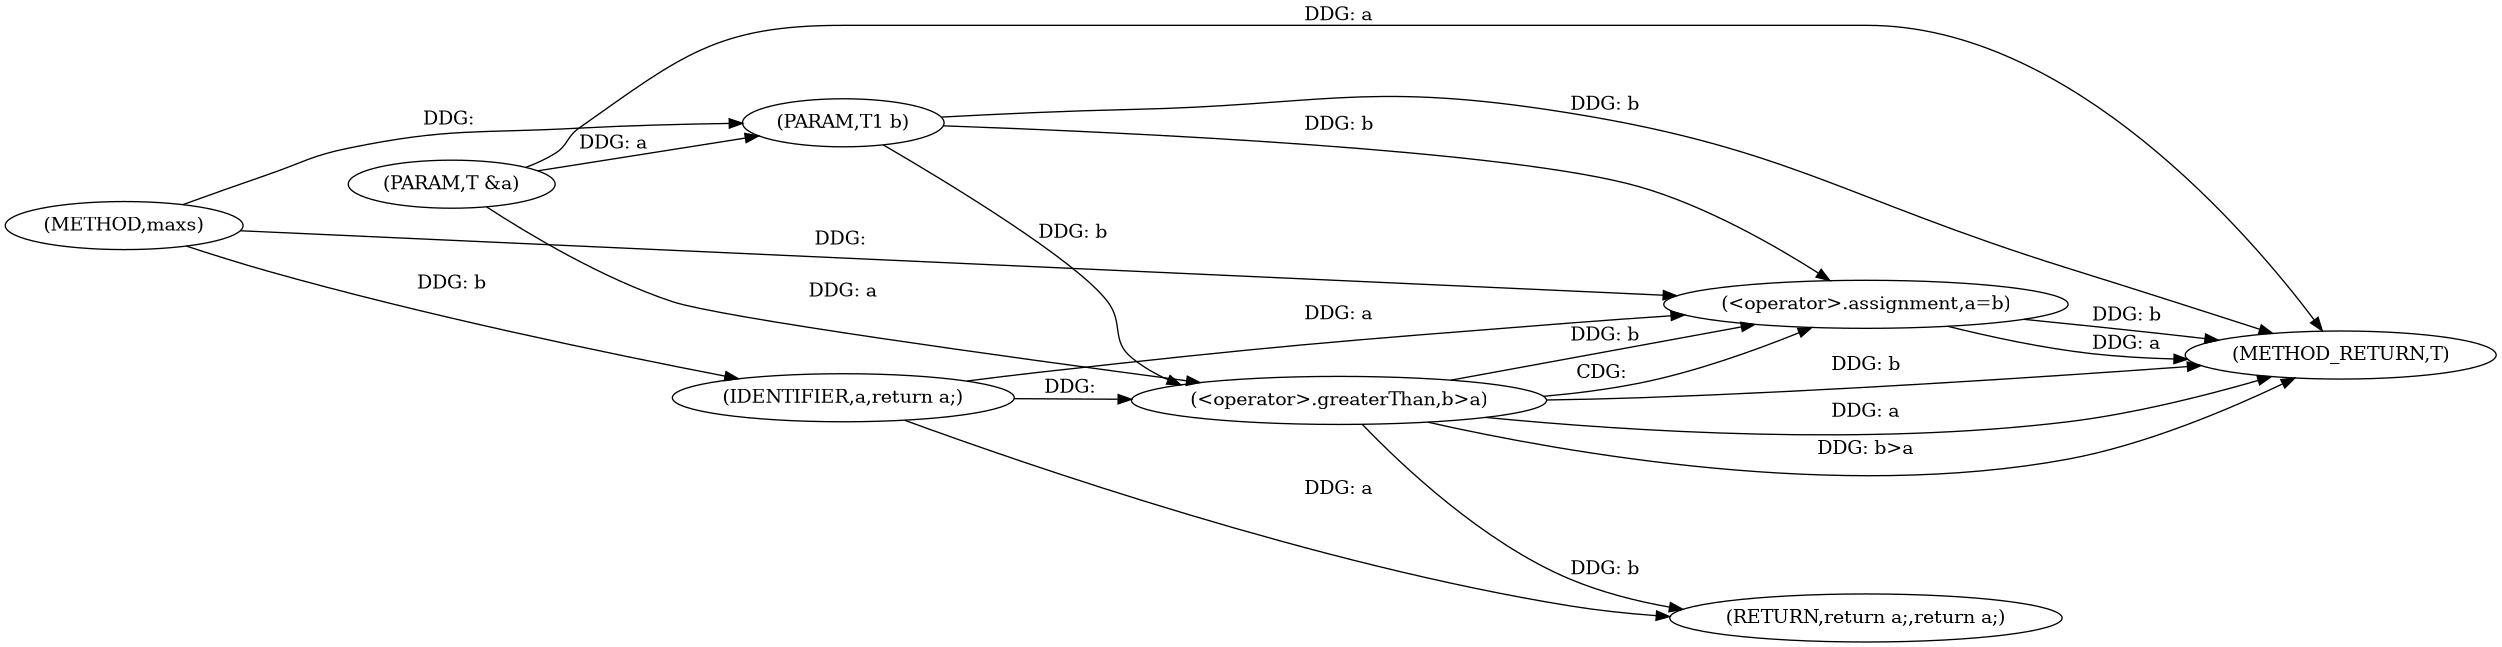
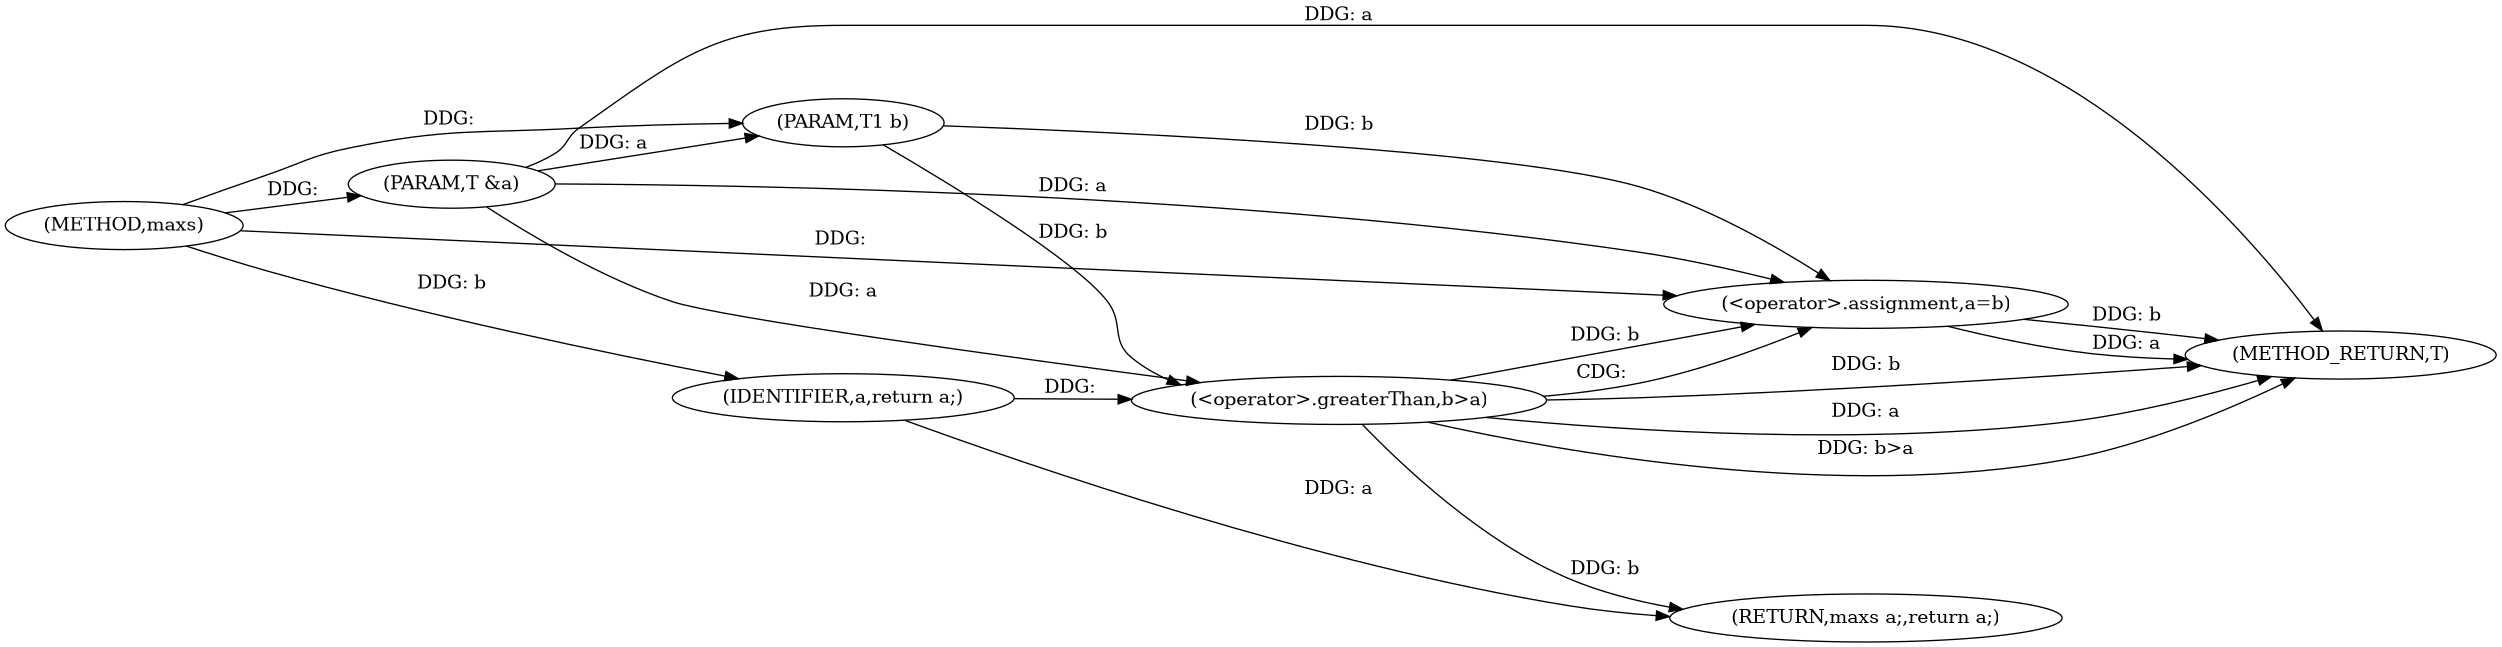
(1616, 122) -> none
none -> (286, 205)
(1319, 343) -> (1165, 204)
(1866, 618) -> (1866, 618)
